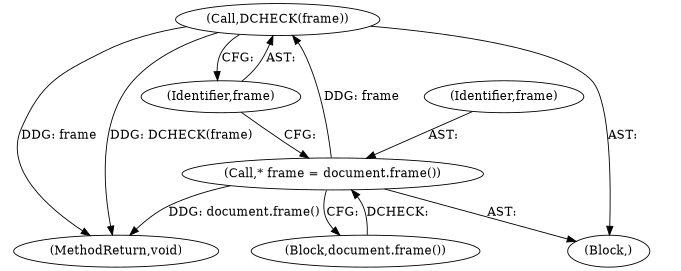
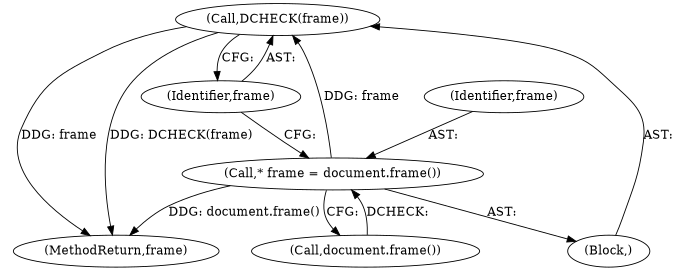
(557, 60) -> (582, 60)
(116, 251) -> (116, 251)
(366, 251) -> (366, 251)
